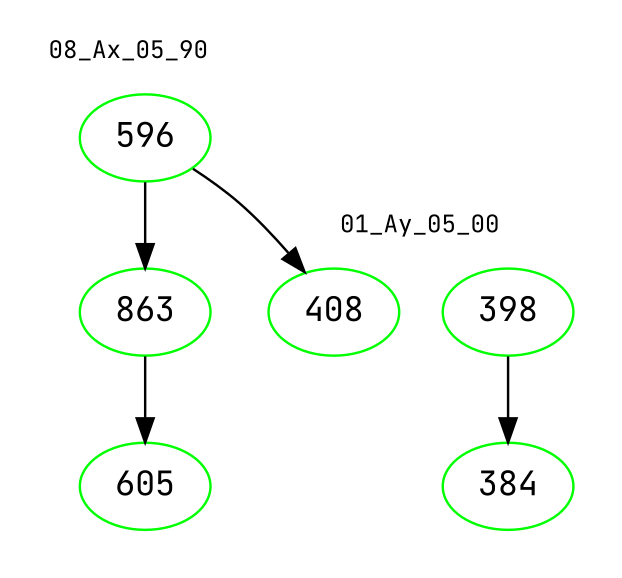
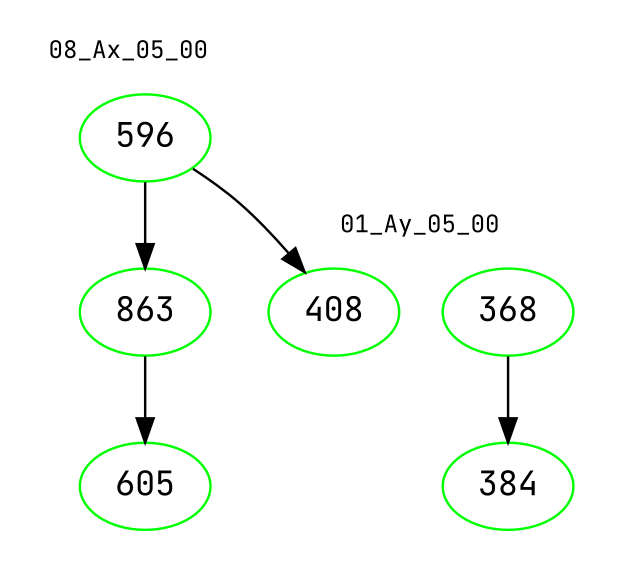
(129, 52) -> (129, 52)
(508, 312) -> (508, 312)
